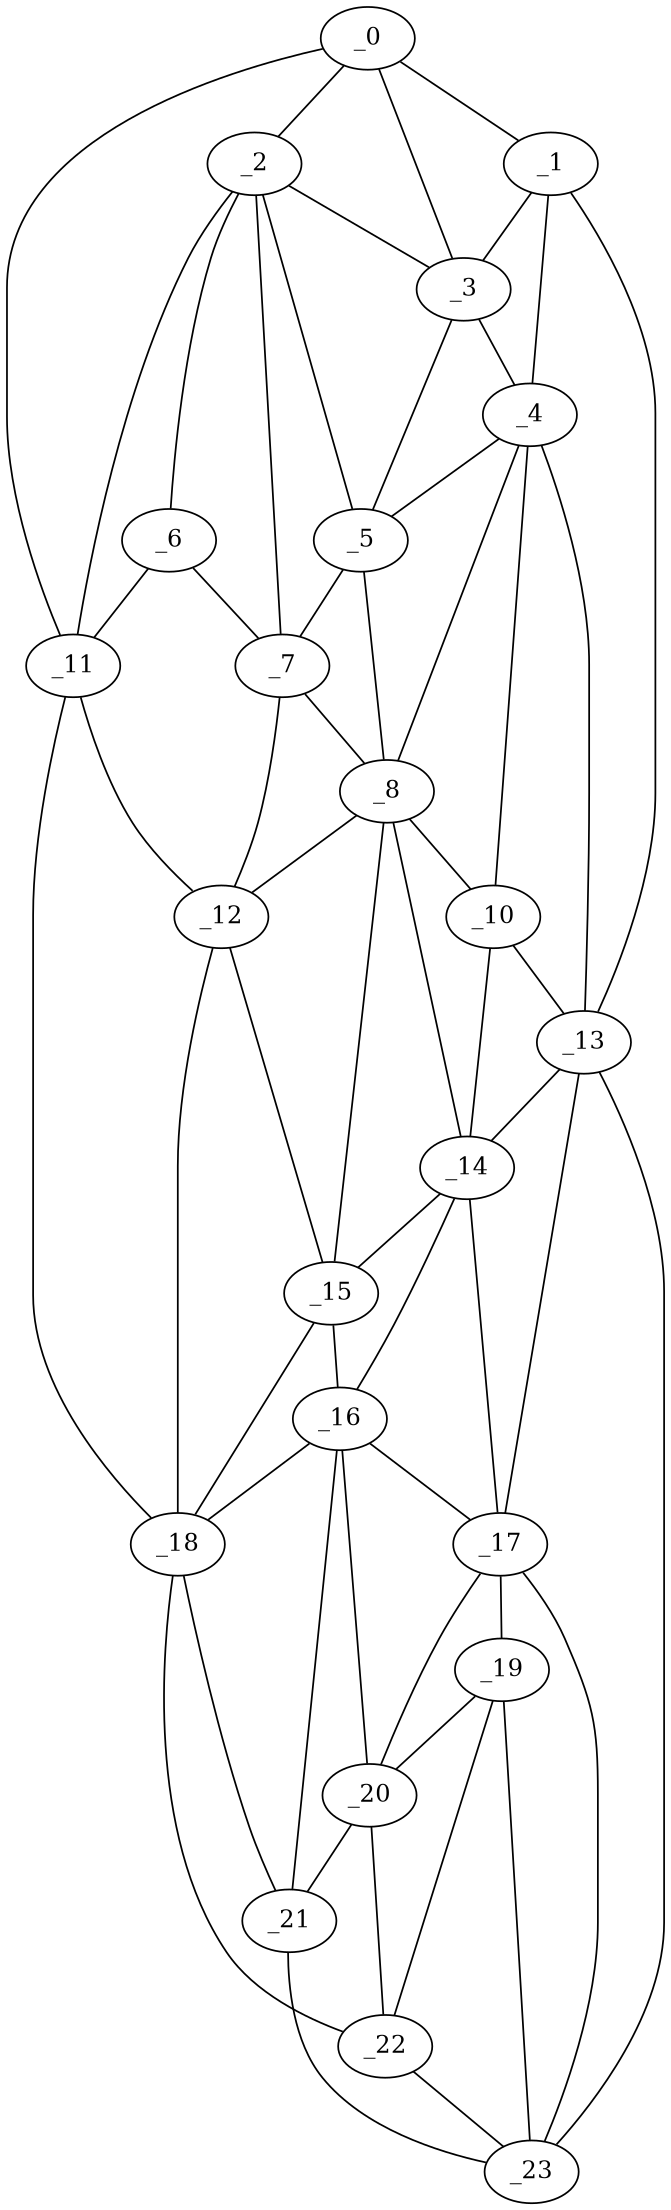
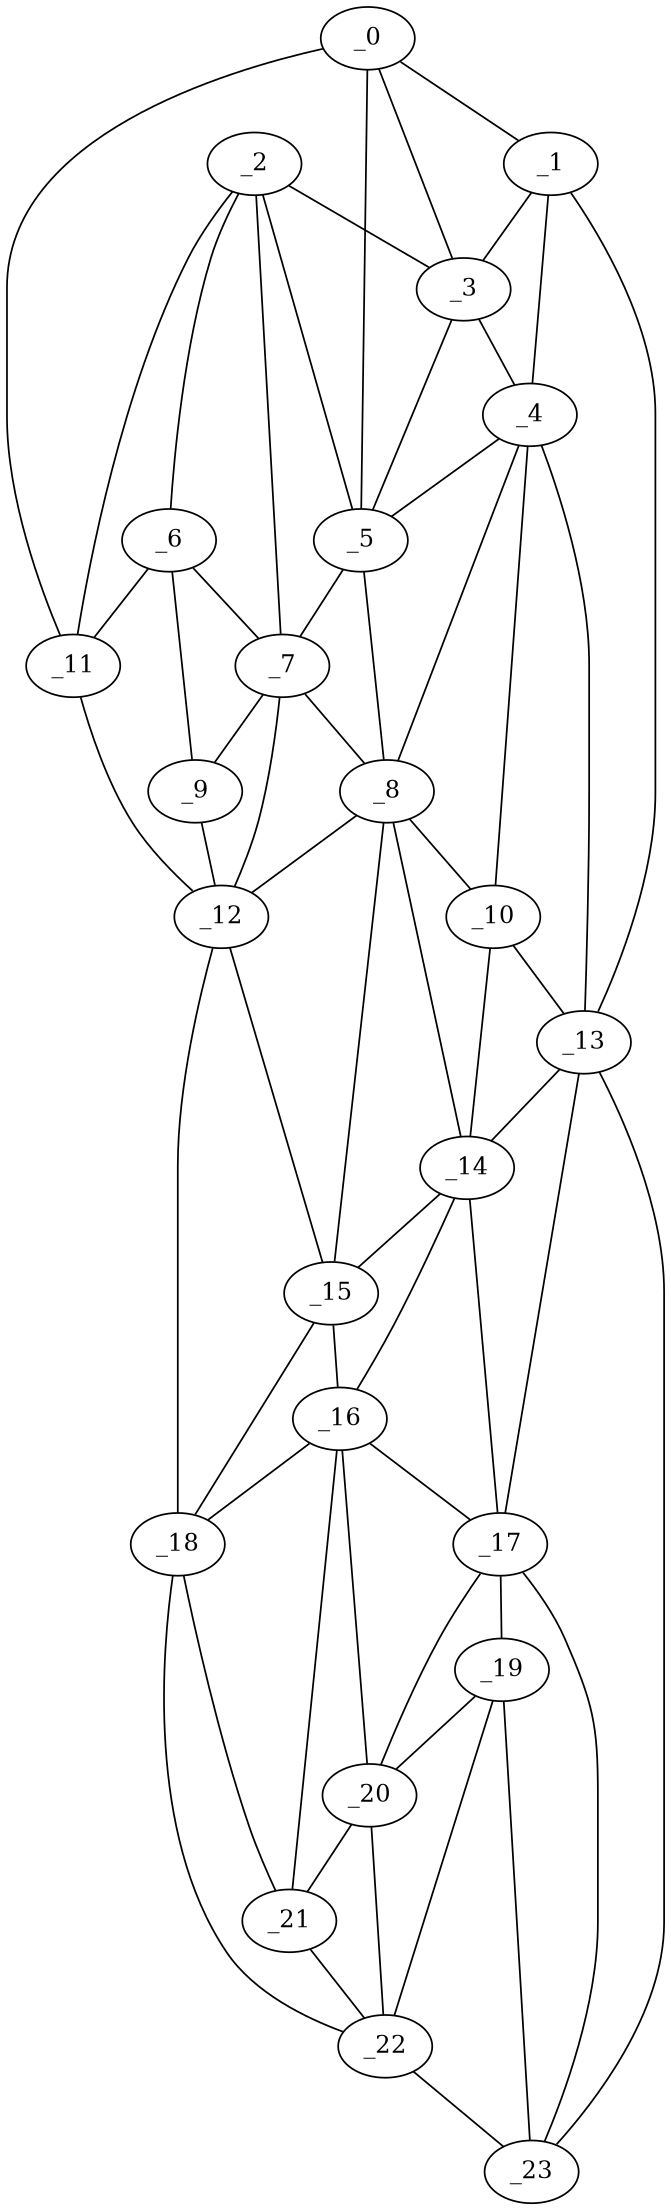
(311, 101) -> (364, 289)
none -> (195, 791)
(33, 1124) -> none
(342, 2097) -> (337, 1984)
